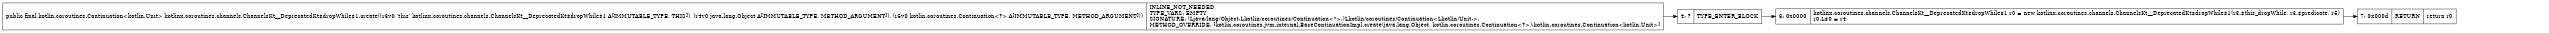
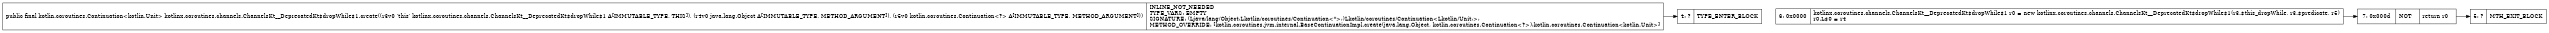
(1767, 16) -> none
(2408, 16) -> (2405, 16)
none -> (2508, 16)
